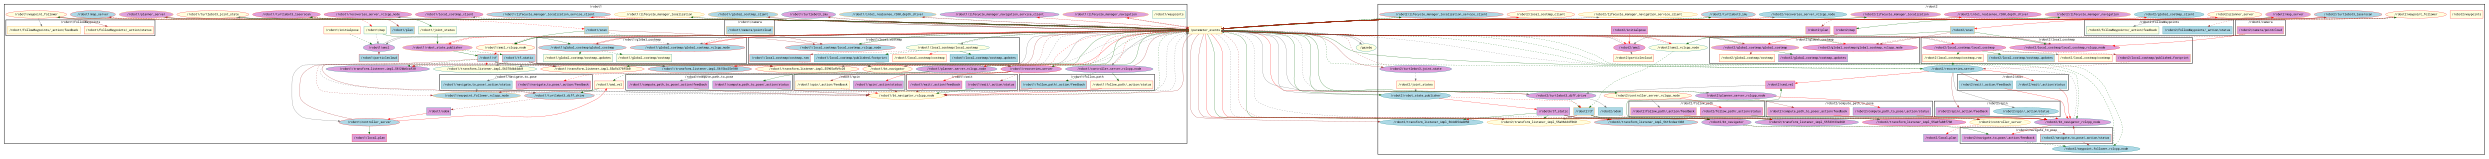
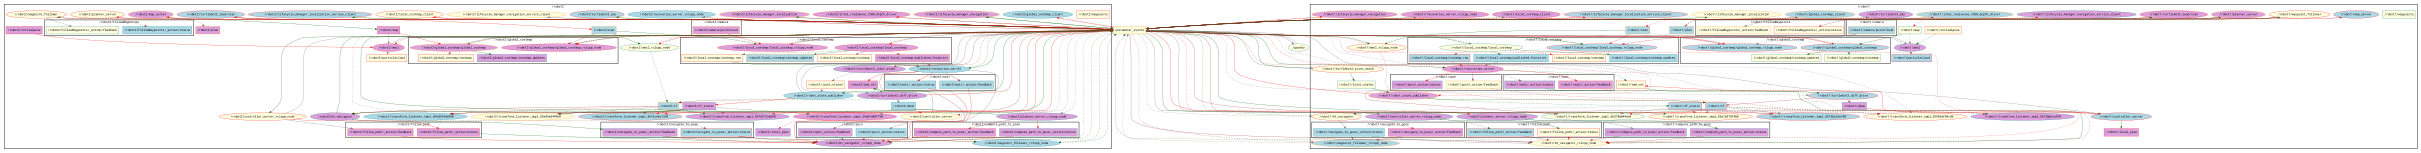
(338, 81) -> (1772, 101)
(892, 90) -> (1439, 106)
(2026, 111) -> (881, 132)
(2032, 129) -> (738, 141)
